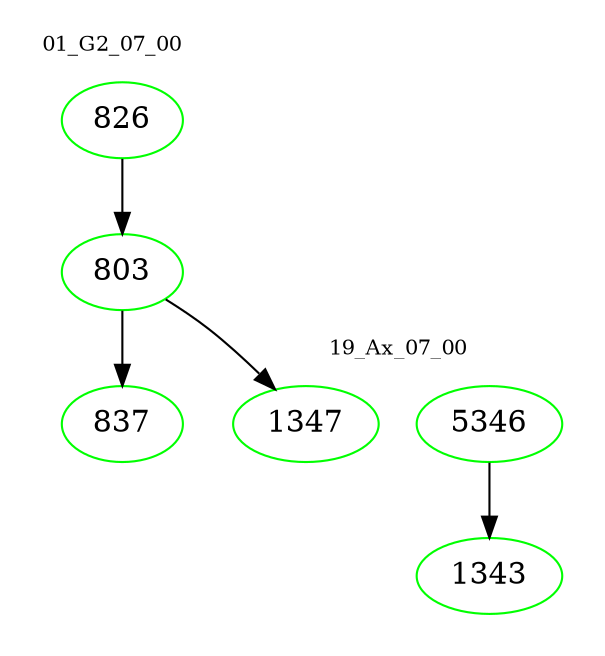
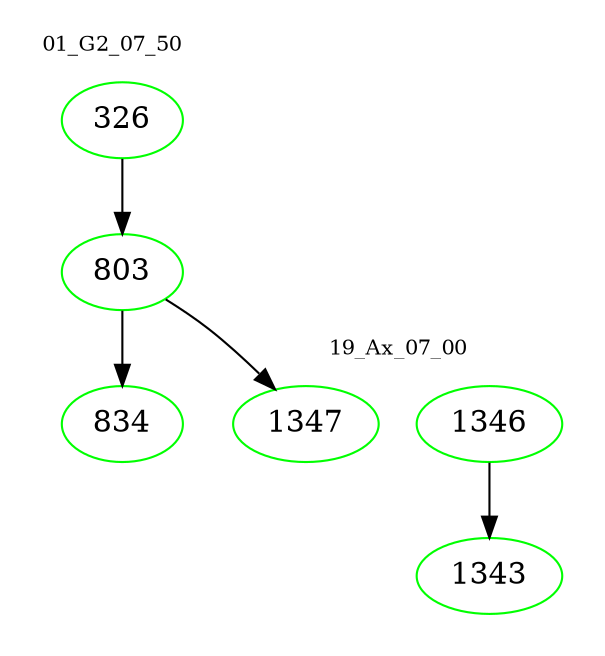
(113, 45) -> (113, 45)
(122, 120) -> (122, 120)
(122, 424) -> (122, 424)
(489, 424) -> (489, 424)
